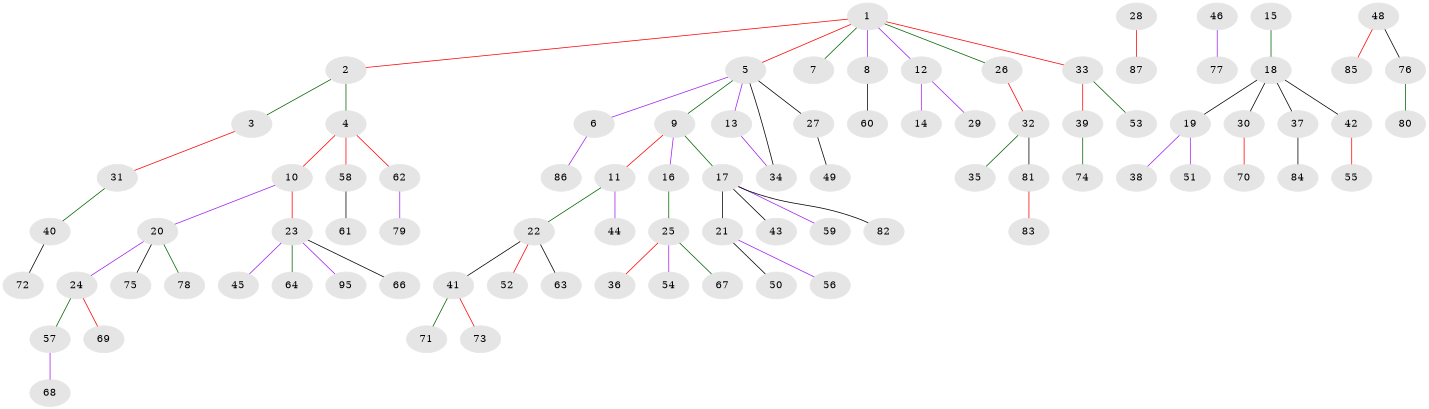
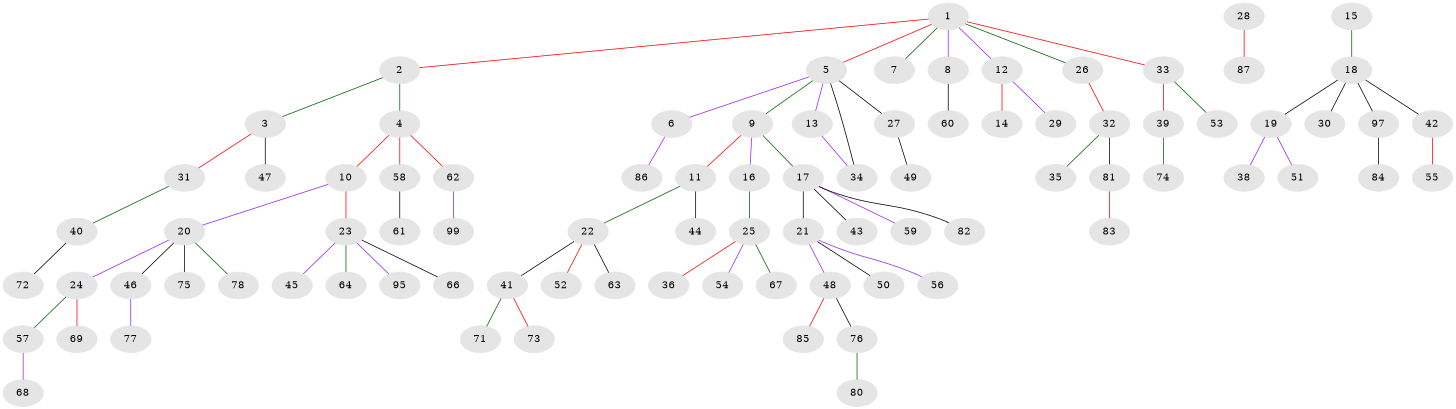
(921, 97) -> (1002, 97)
(1298, 124) -> (1379, 124)
none -> (265, 178)
(1244, 178) -> none
(615, 205) -> (696, 205)
(400, 232) -> (454, 232)
none -> (158, 258)
none -> (817, 259)
